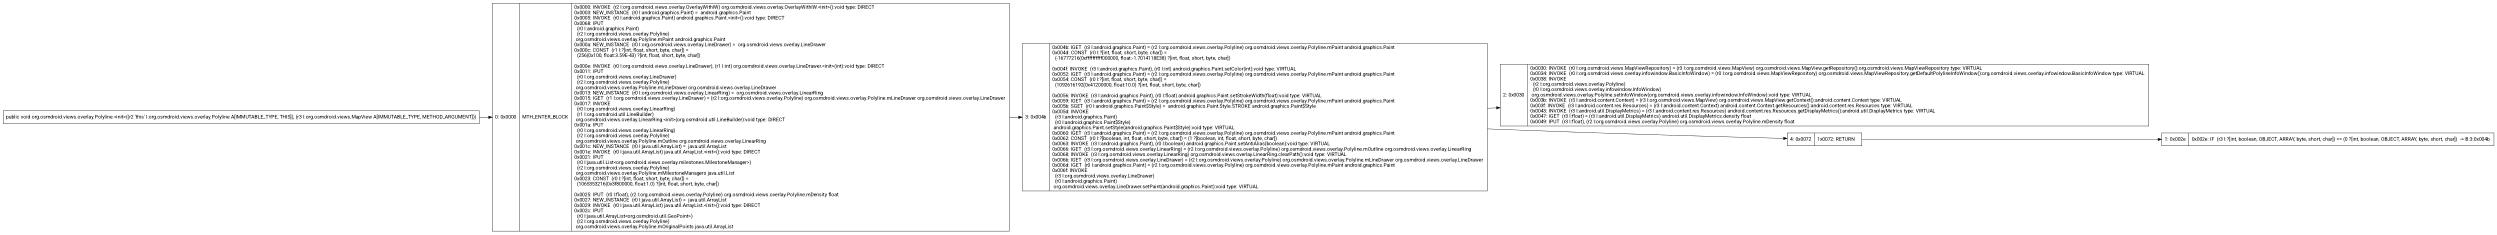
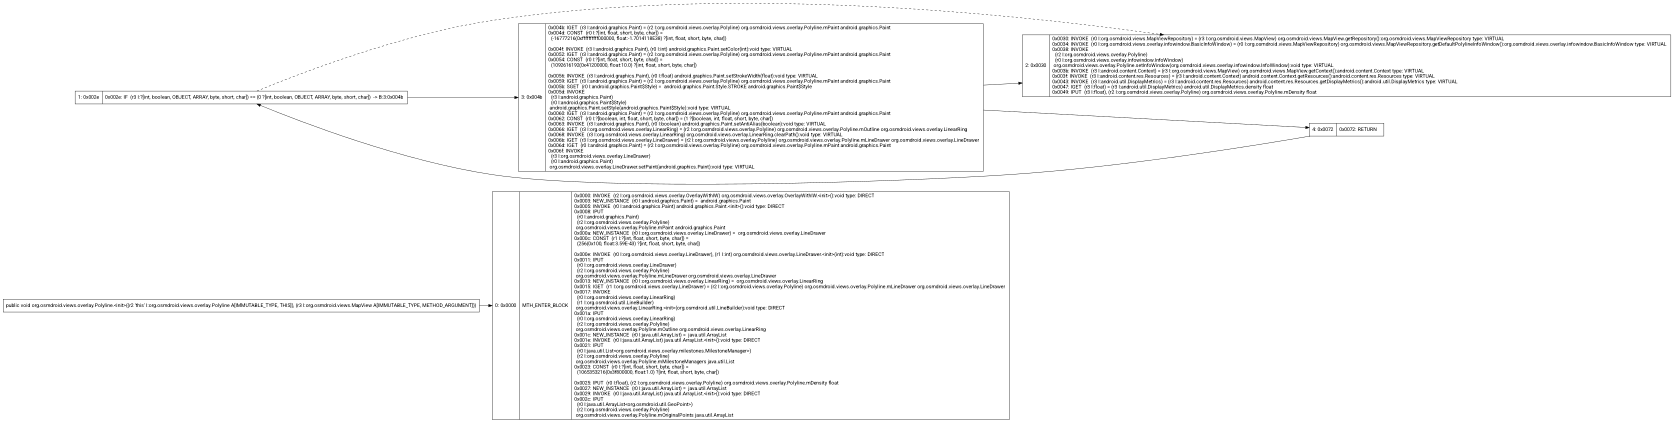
none -> (703, 4)
(590, 23) -> (590, 212)
(1014, 117) -> (461, 98)
(1838, 139) -> (1360, 129)
